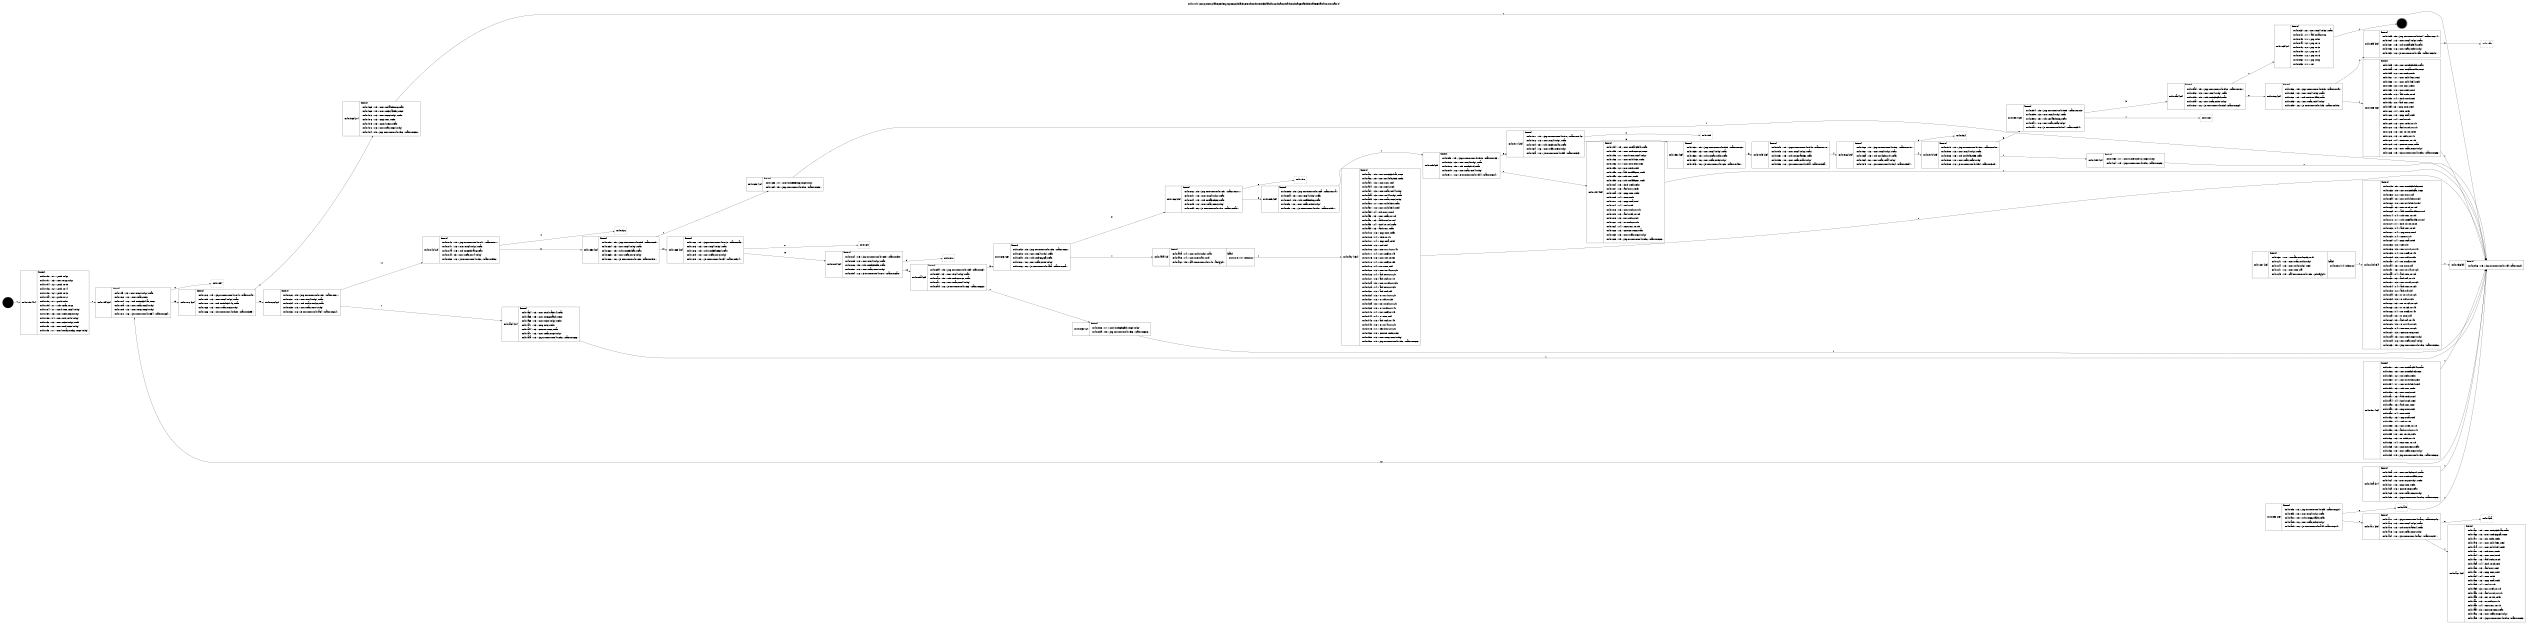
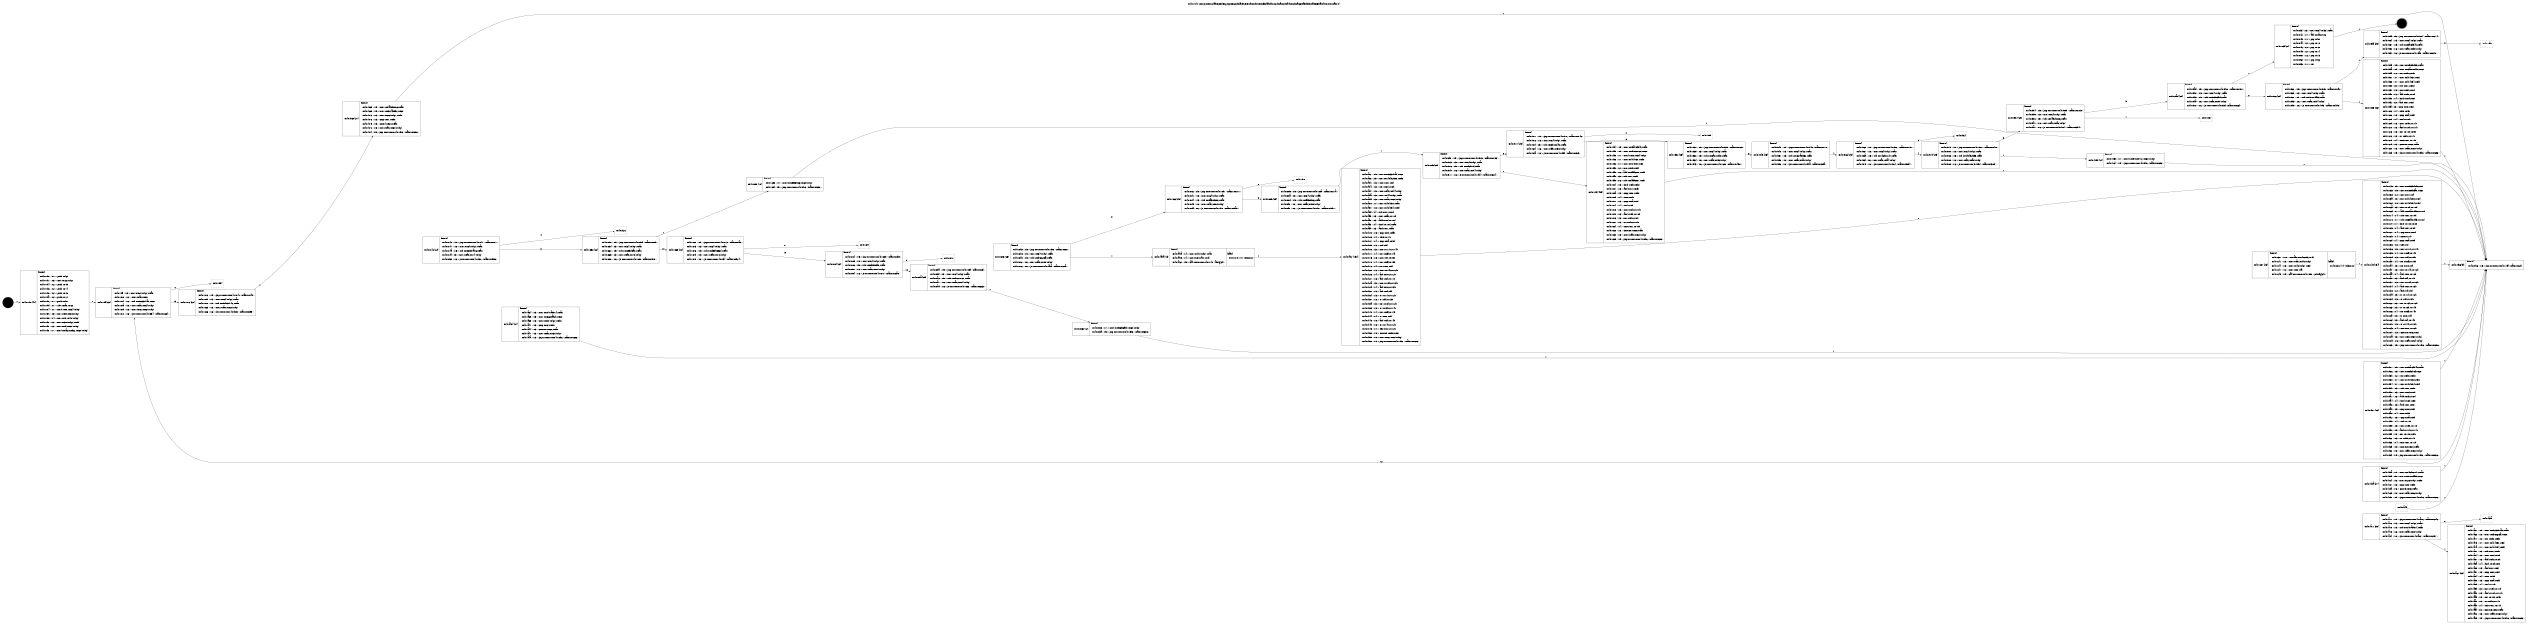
(989, 267) -> none
(302, 303) -> none
(2304, 517) -> none
